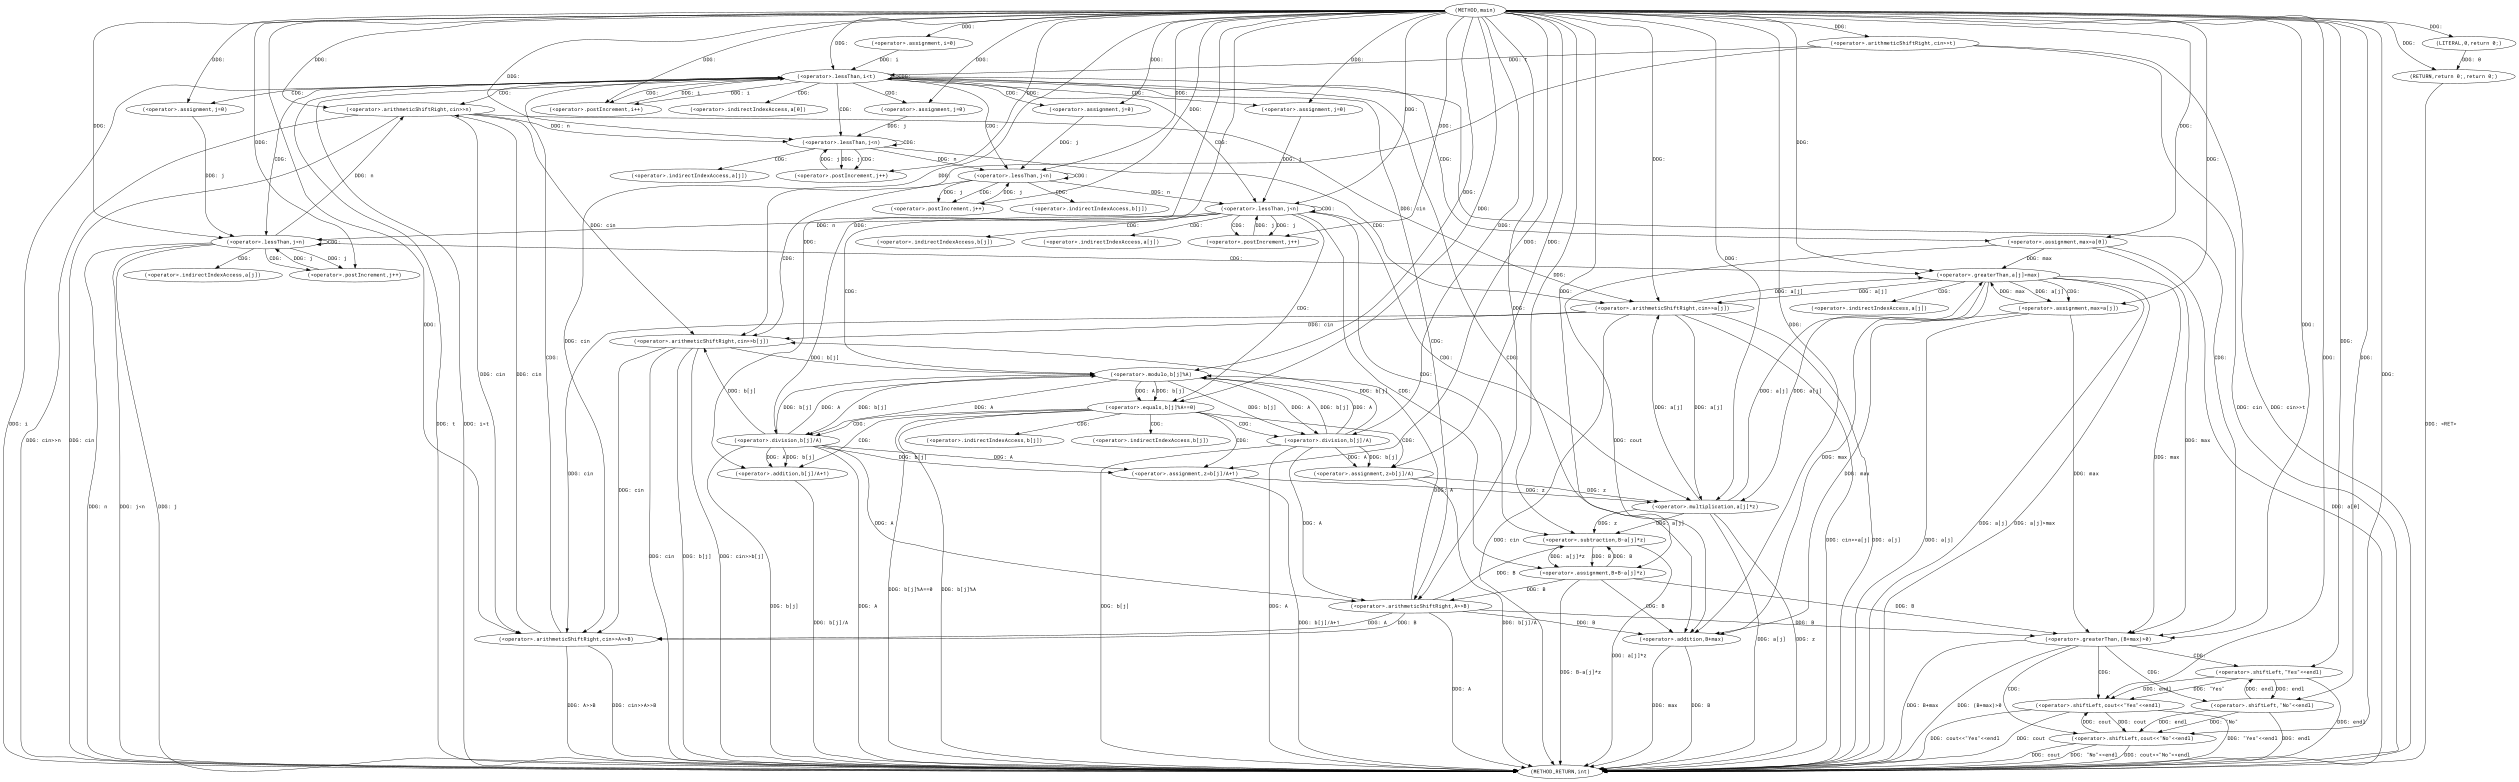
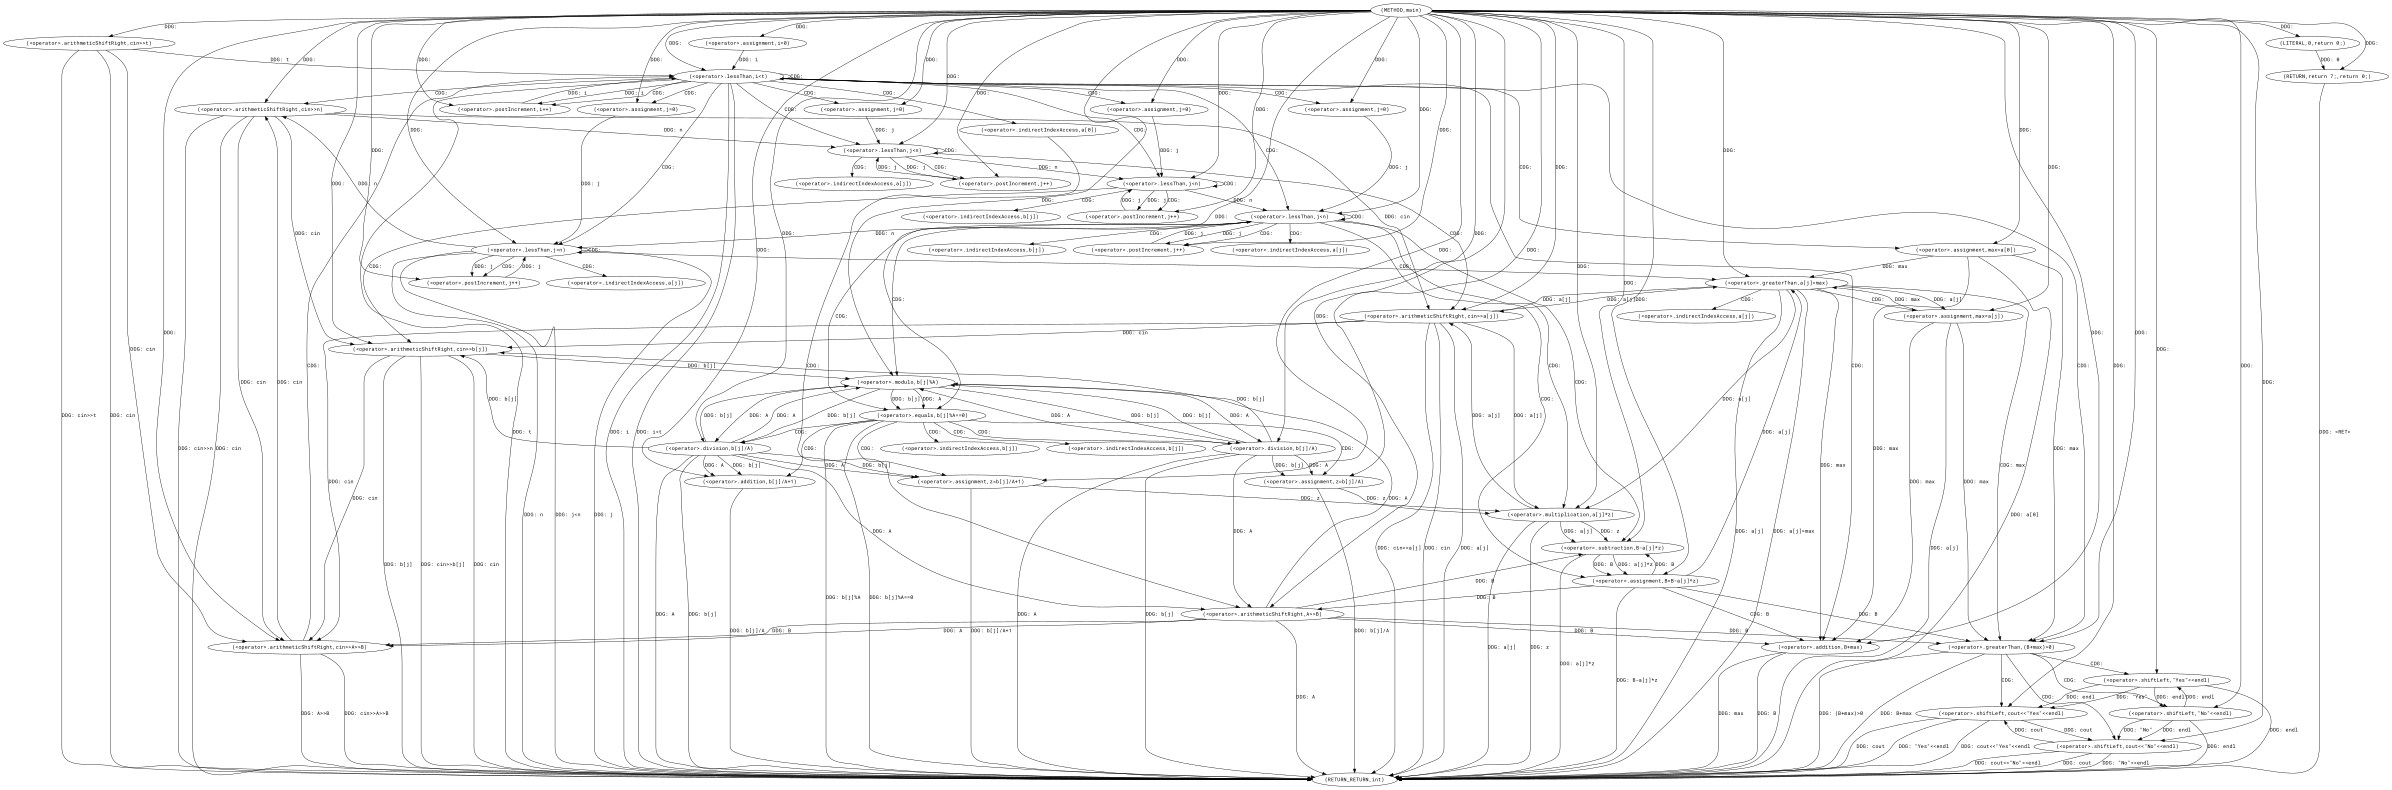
(2454, 76) -> (2327, 76)
(1377, 116) -> (802, 424)
(1803, 332) -> (1759, 440)
(1628, 441) -> (1886, 449)
(2167, 457) -> (2013, 465)
(1560, 772) -> (1355, 780)
